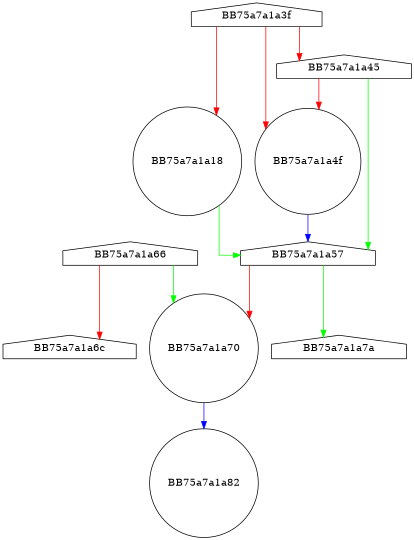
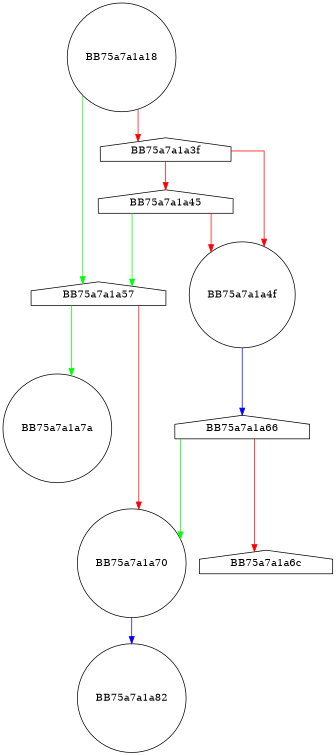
(216, 67) -> (138, 122)
(308, 224) -> (242, 378)
(339, 348) -> (57, 428)
